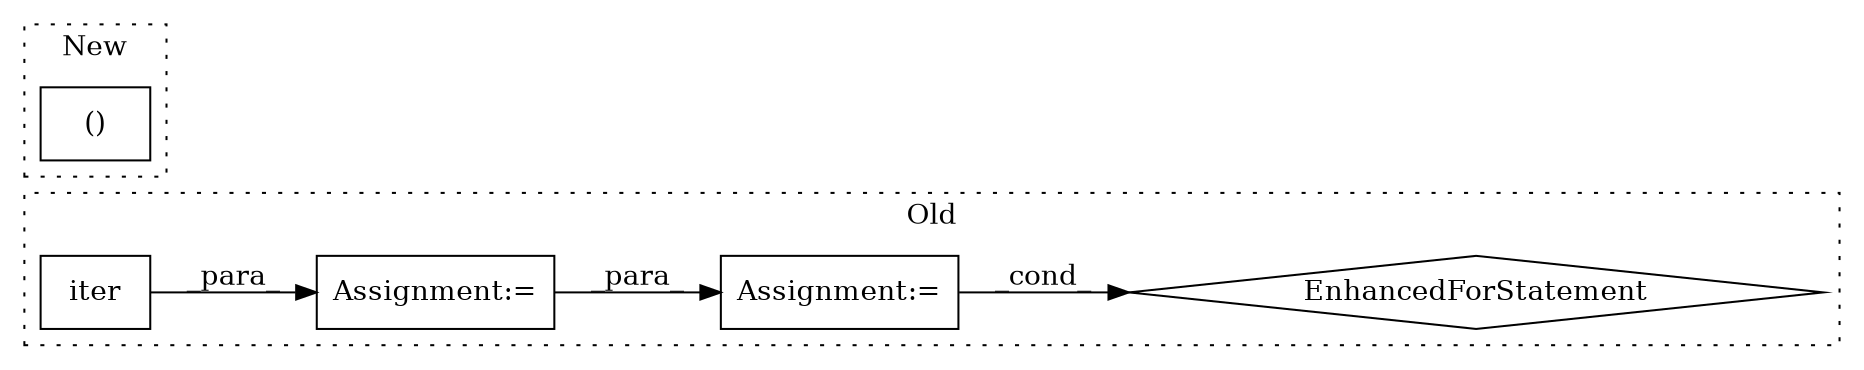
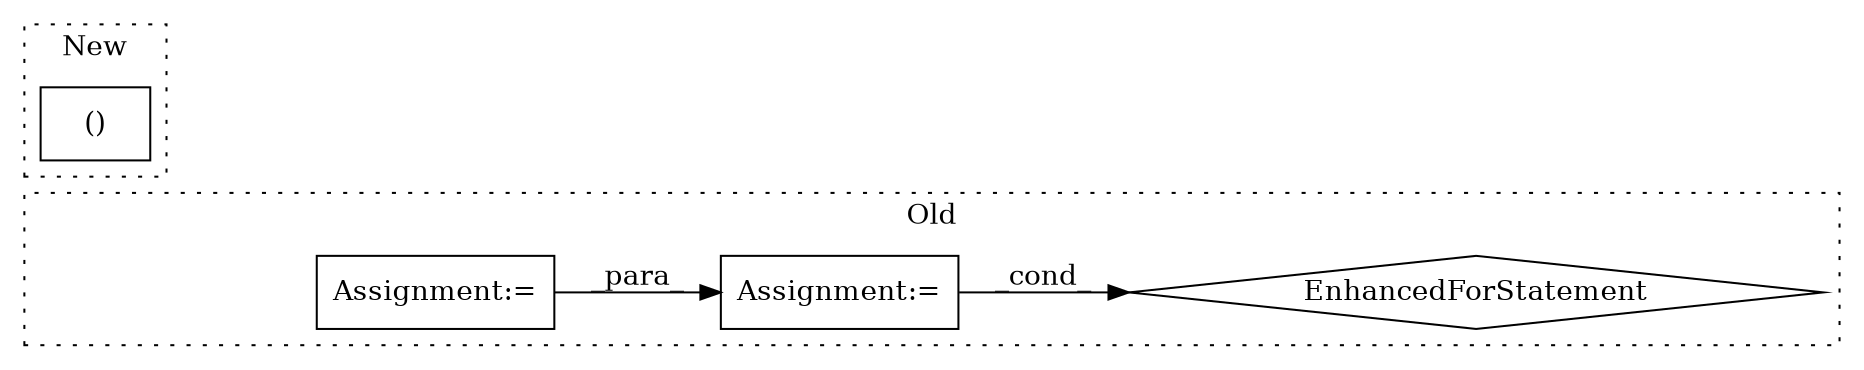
(95, 292) -> none
